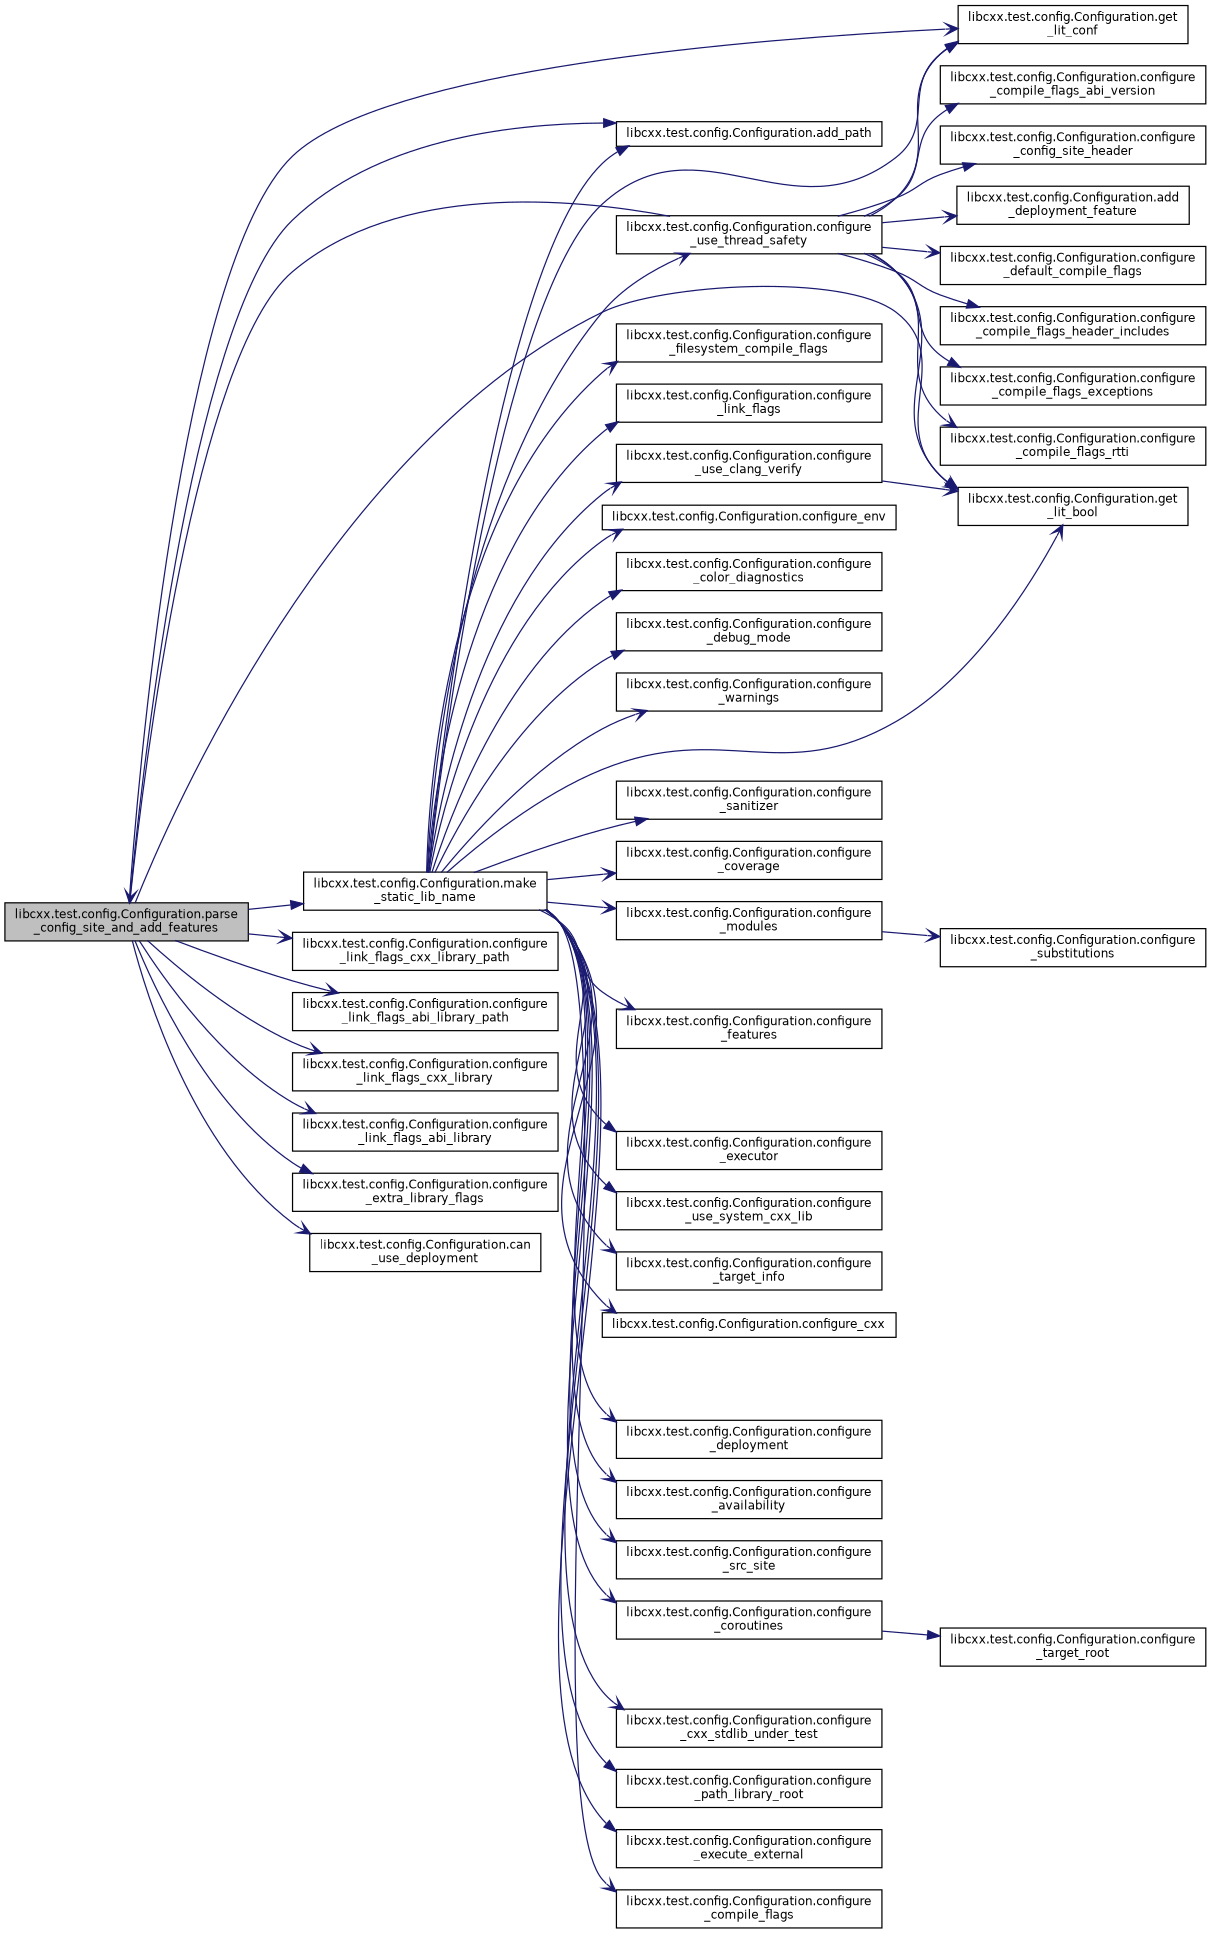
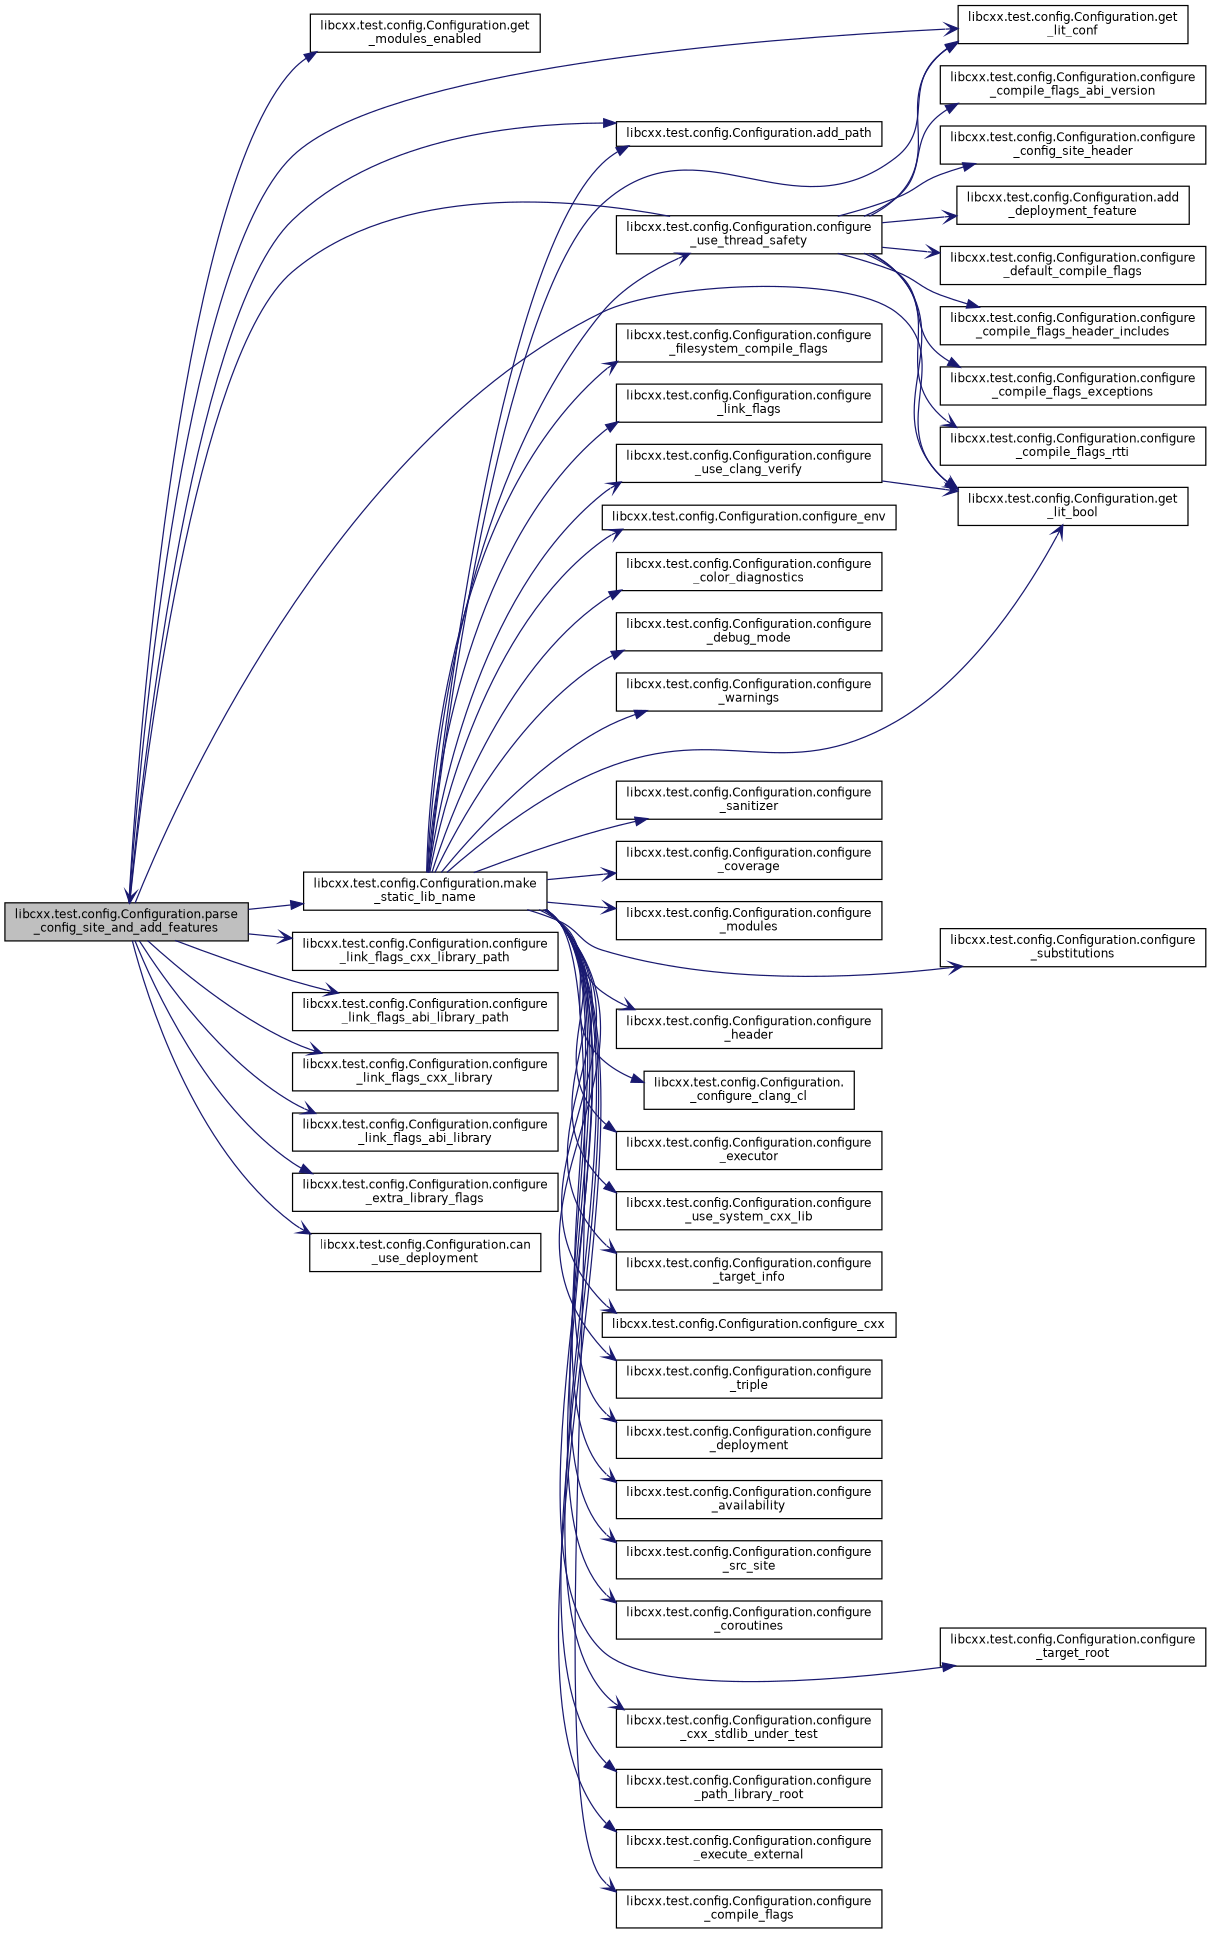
none -> (425, 33)
(529, 781) -> (529, 781)
(905, 934) -> (732, 973)
(749, 1029) -> (749, 1029)
none -> (749, 1090)
none -> (749, 1379)
(905, 1633) -> (596, 1639)
